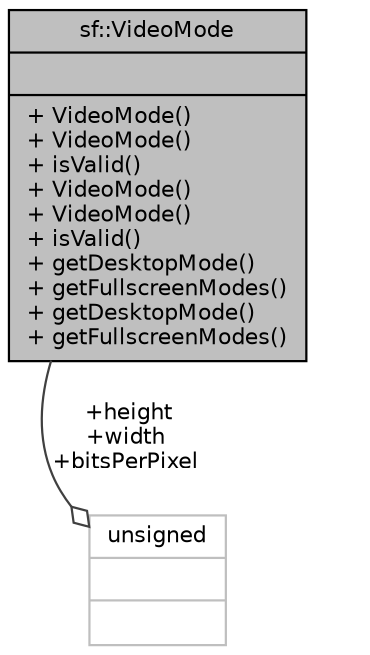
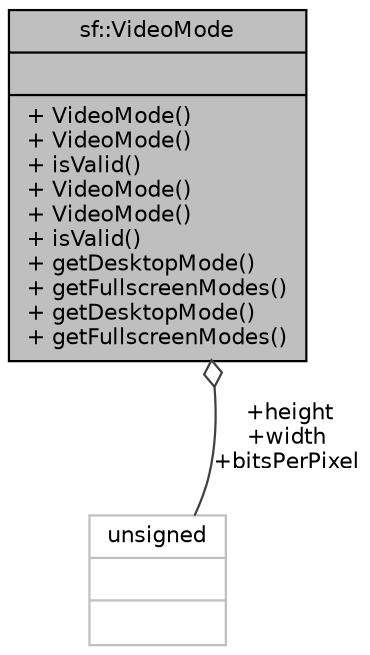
(43, 436) -> (213, 453)
